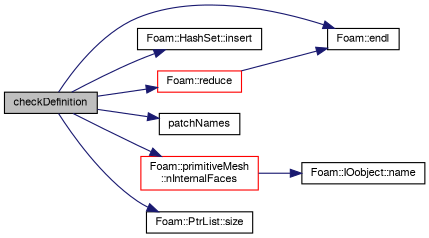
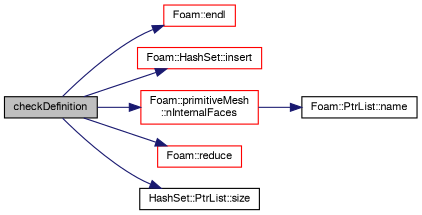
(200, 39) -> (200, 58)
(363, 39) -> (200, 16)
(279, 61) -> none
(200, 124) -> none
(363, 173) -> (359, 107)
(200, 222) -> (200, 199)
